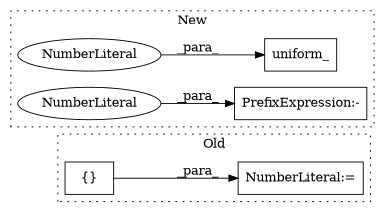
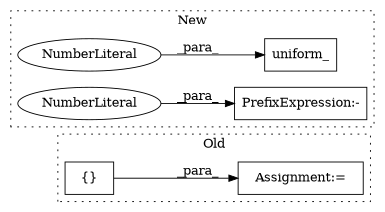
(301, 178) -> (301, 178)
